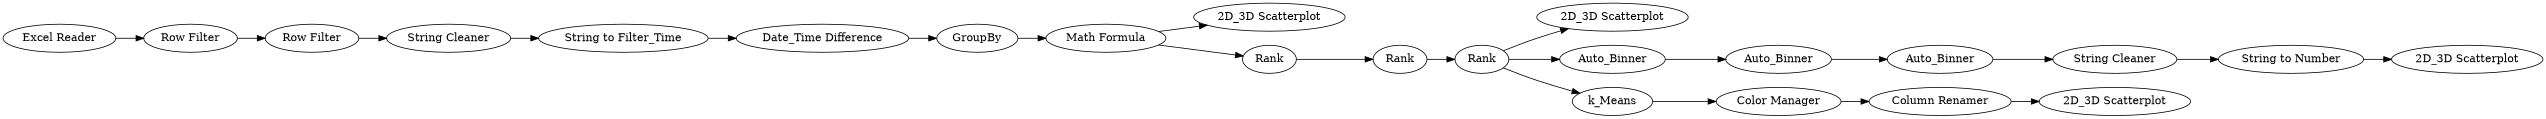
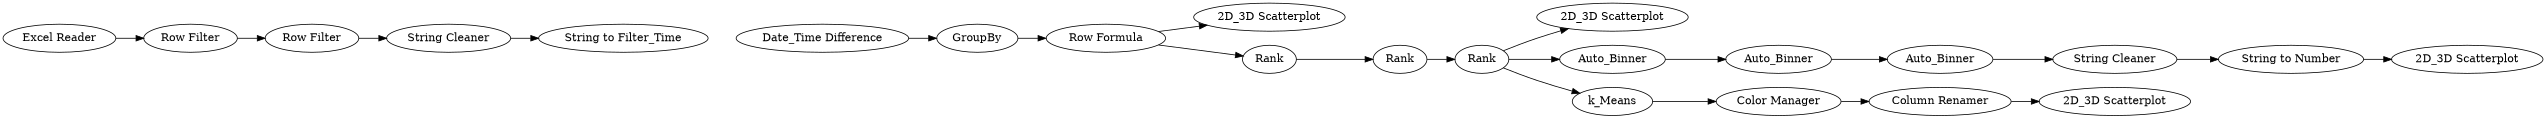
(718, 38) -> none
(1106, 38) -> (1106, 38)
